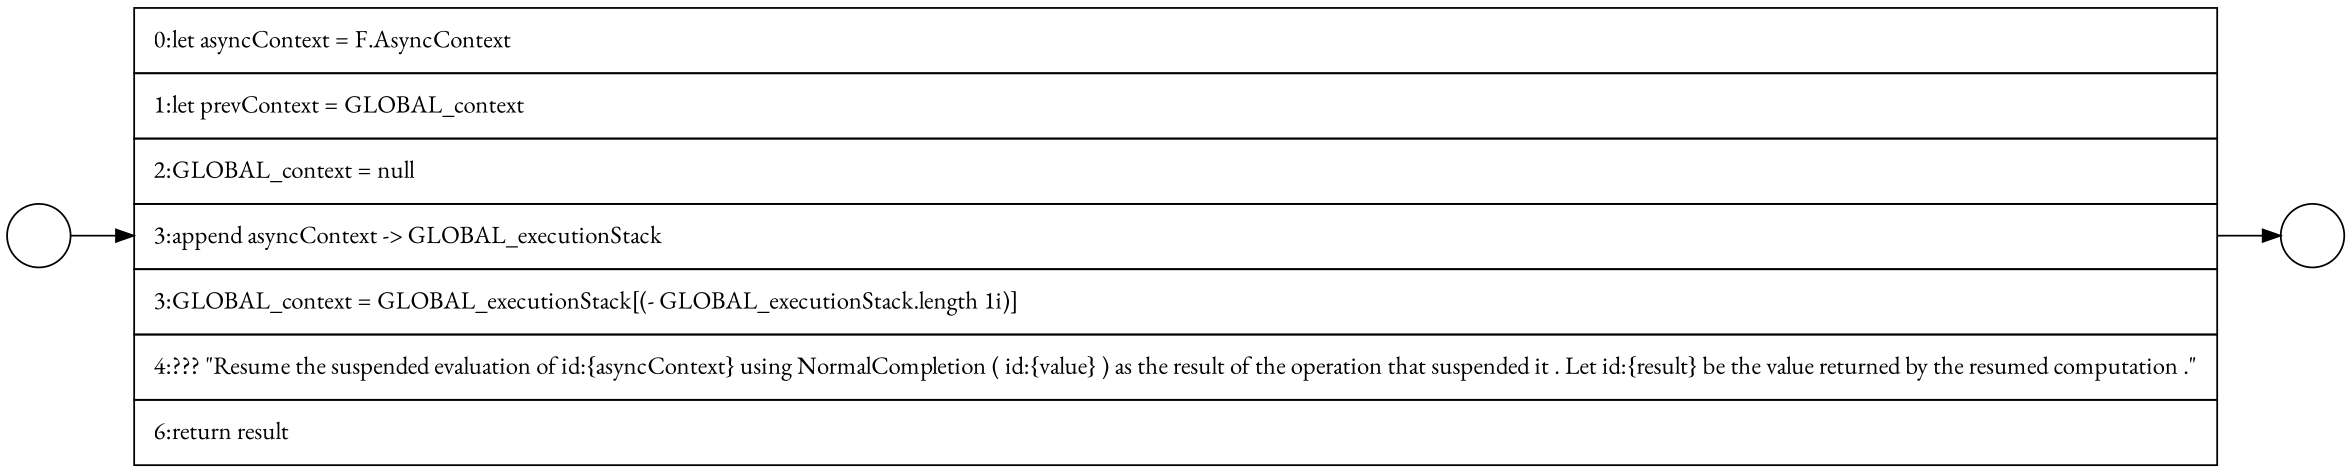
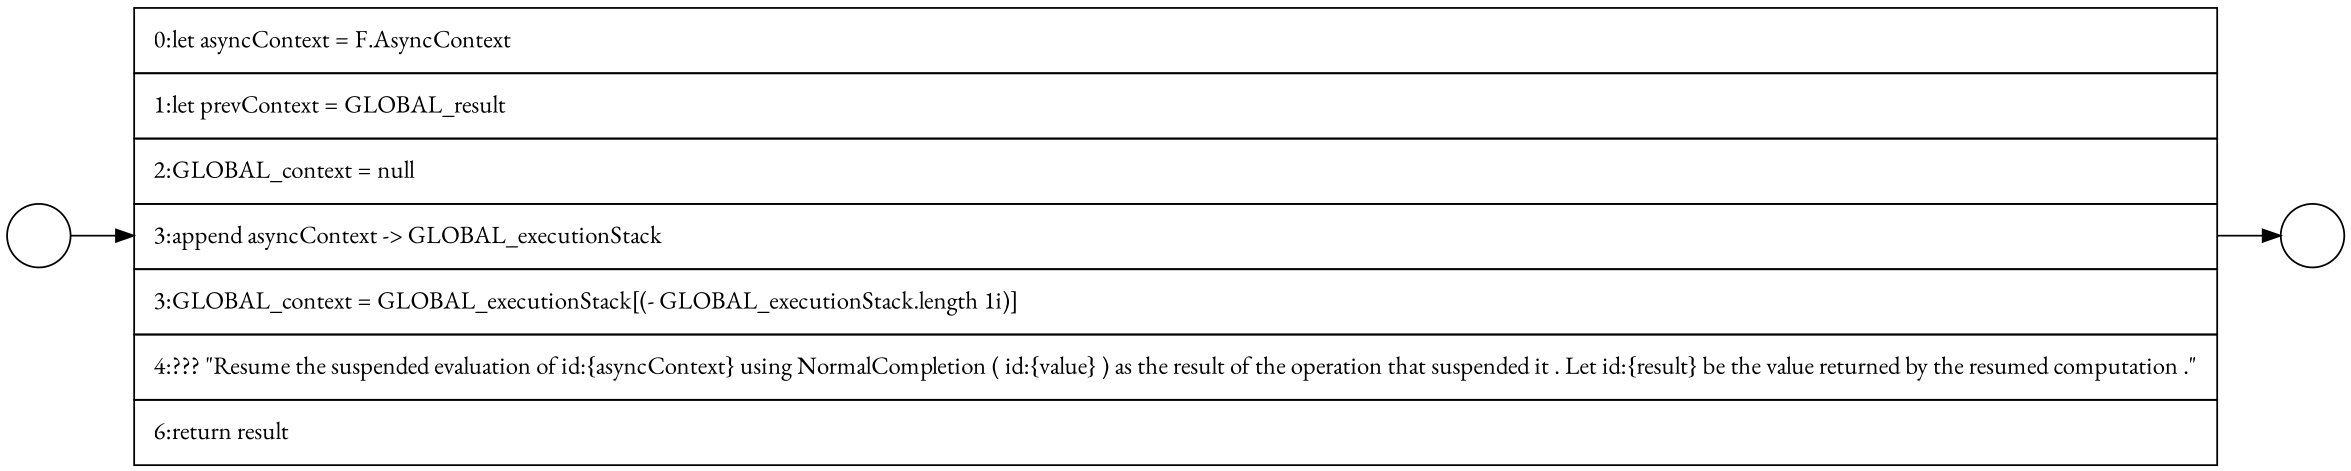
(340, 105) -> (330, 105)
